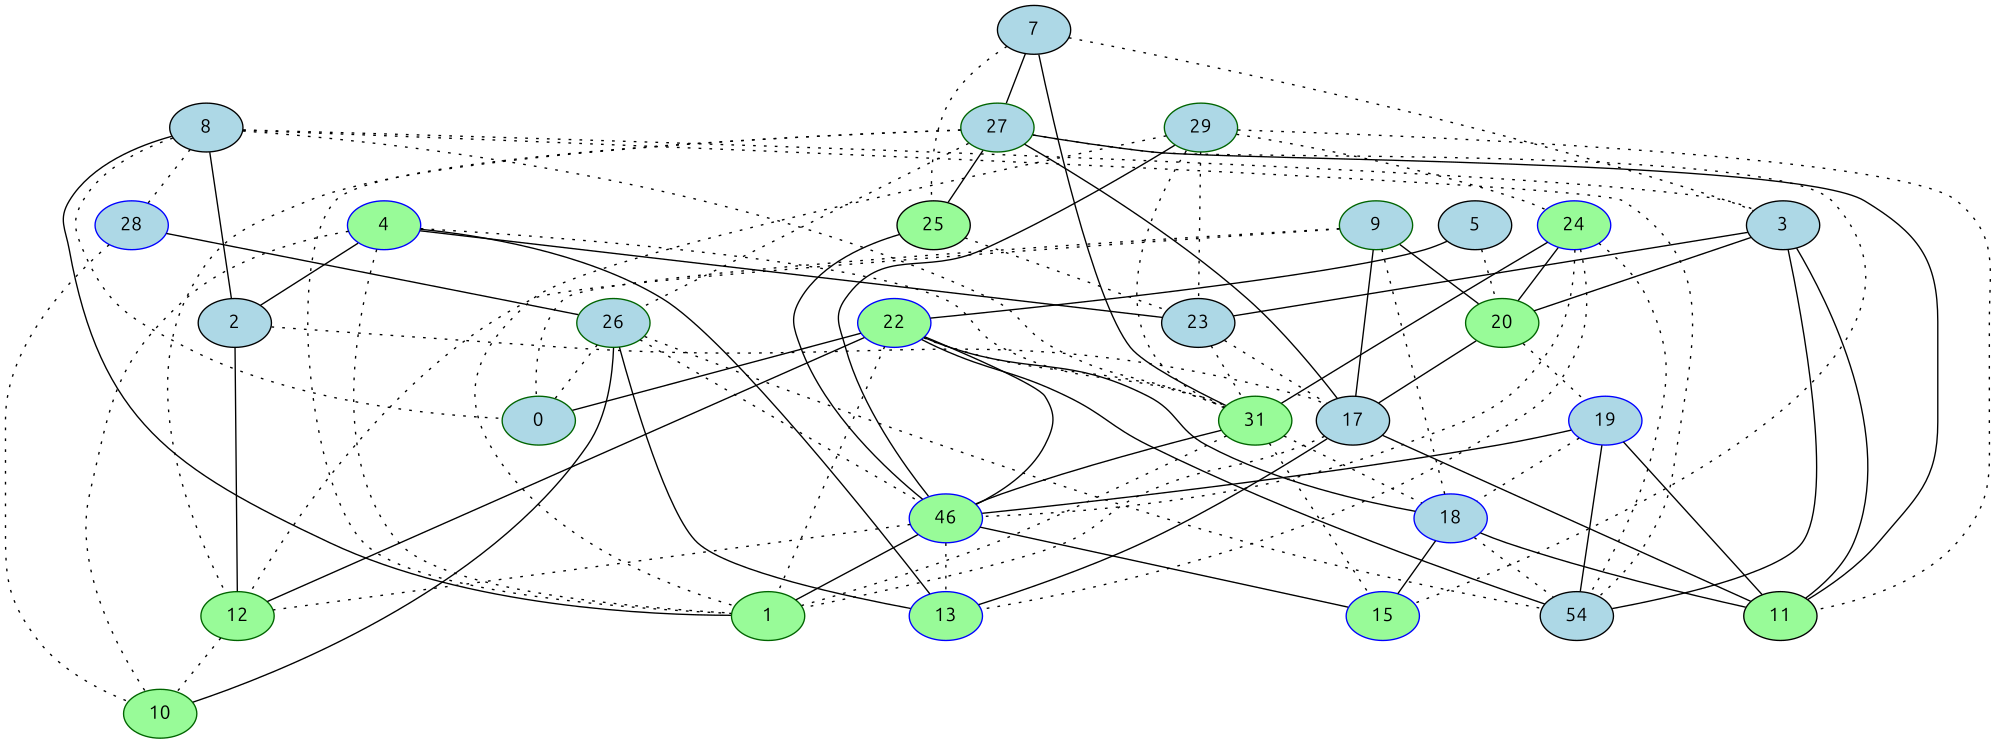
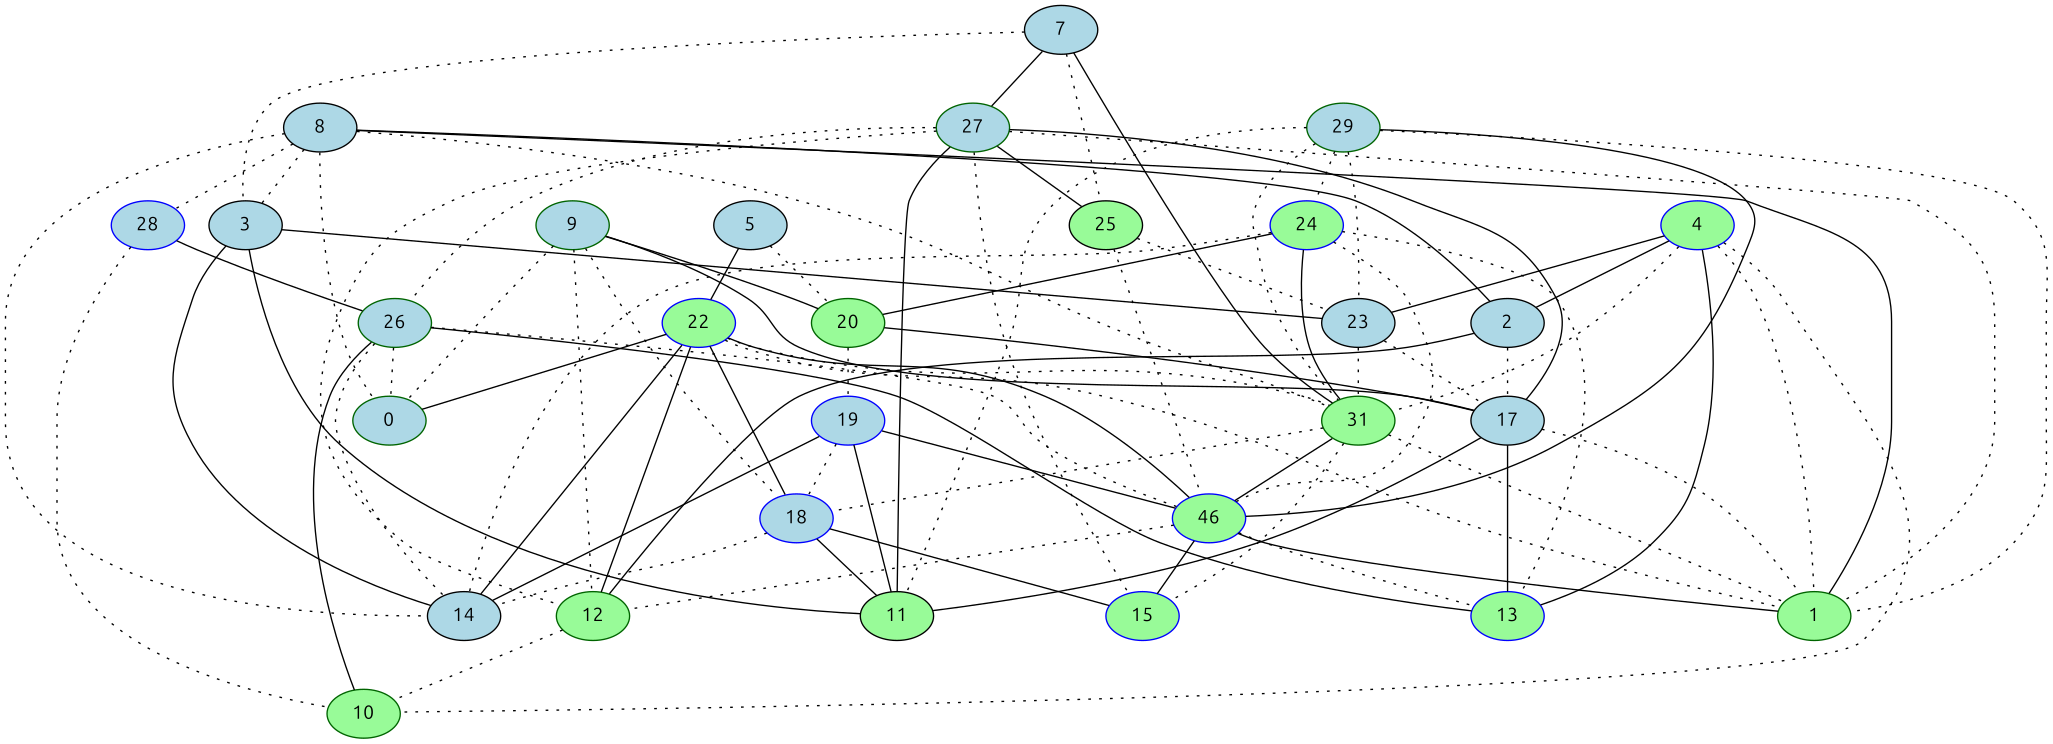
(1642, 274) -> none
(814, 376) -> (1166, 396)
(1577, 616) -> (464, 616)
